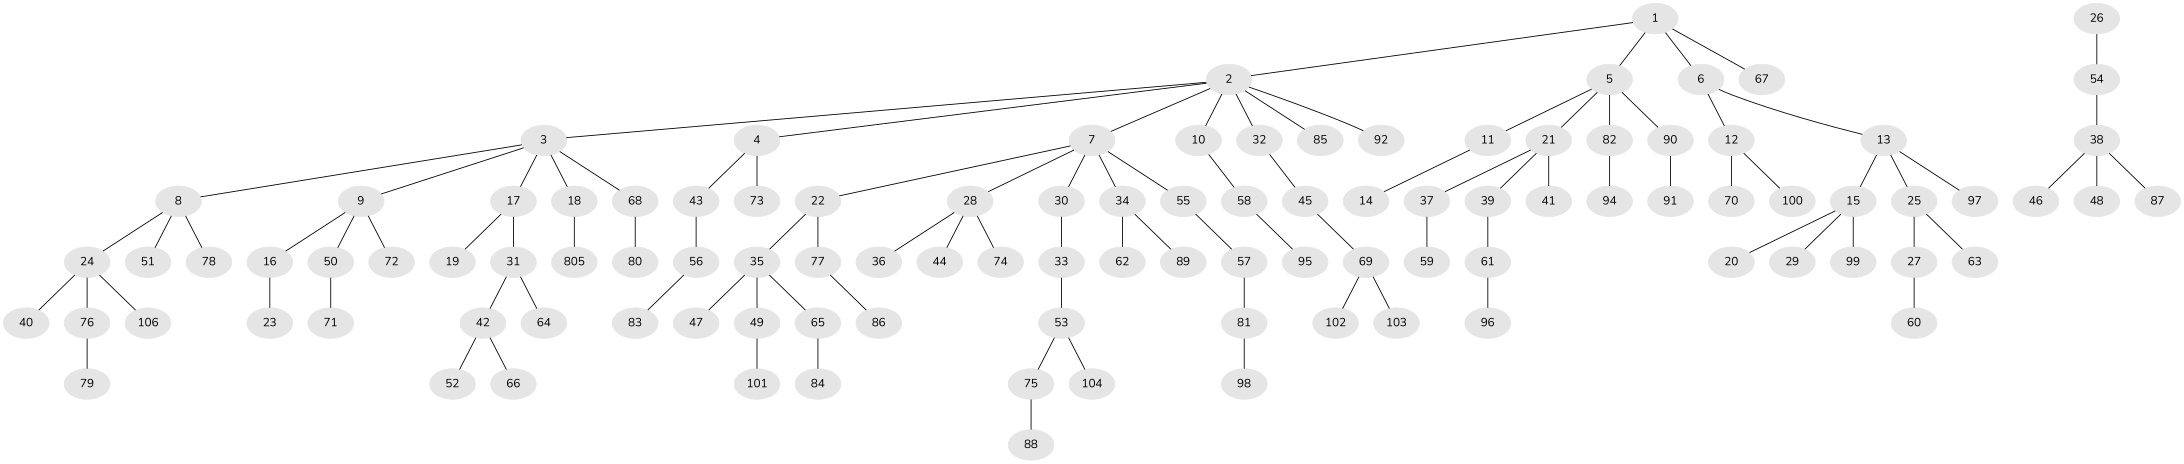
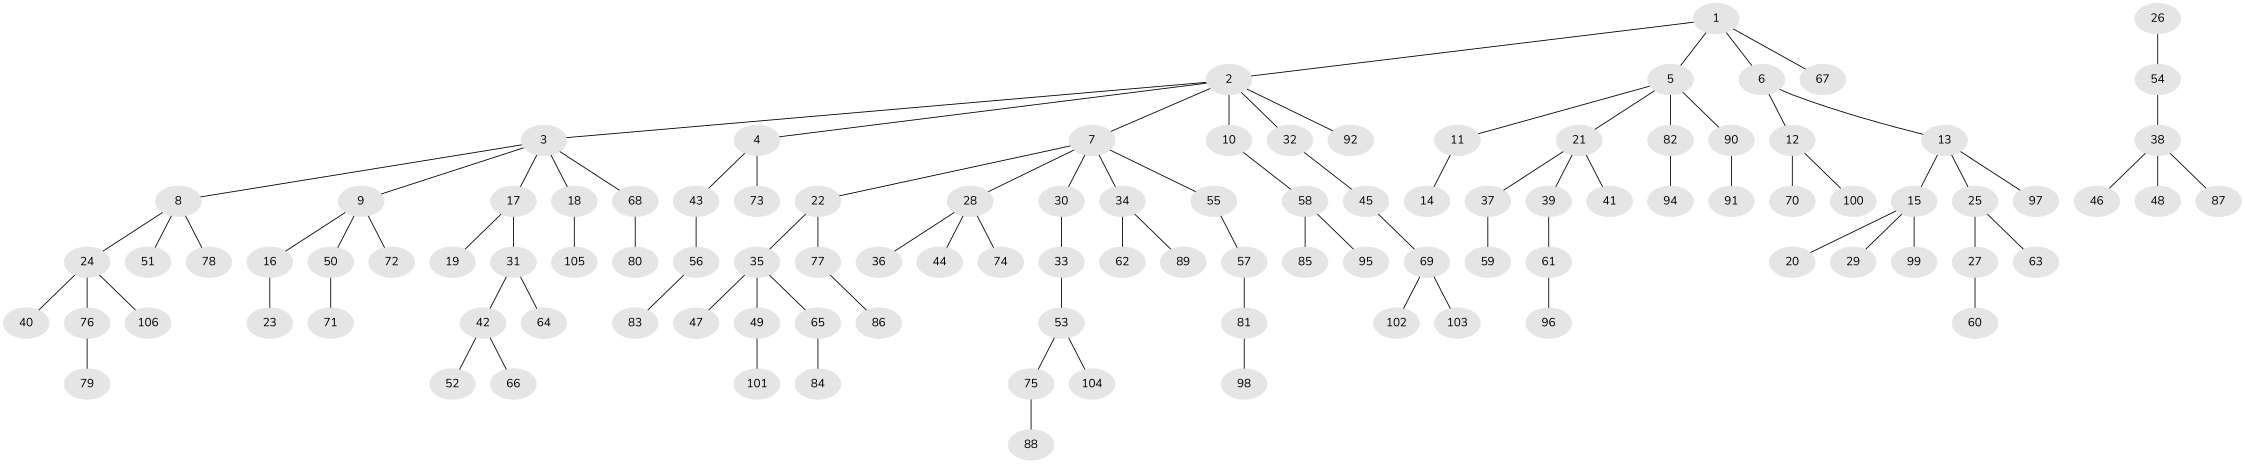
(1275, 110) -> (1305, 232)
(574, 262) -> (574, 262)
